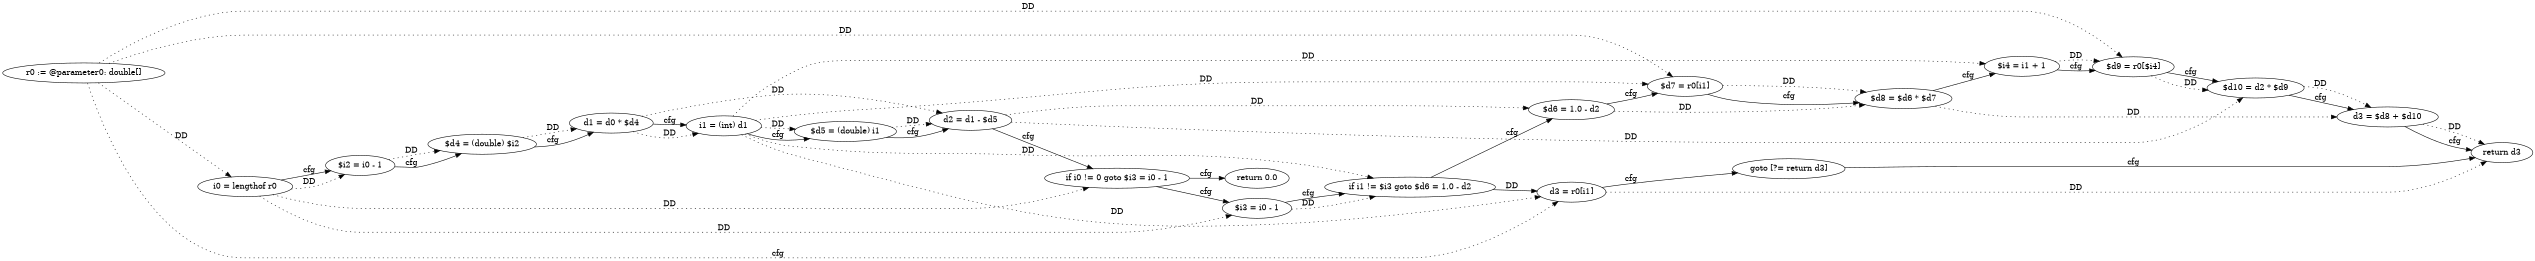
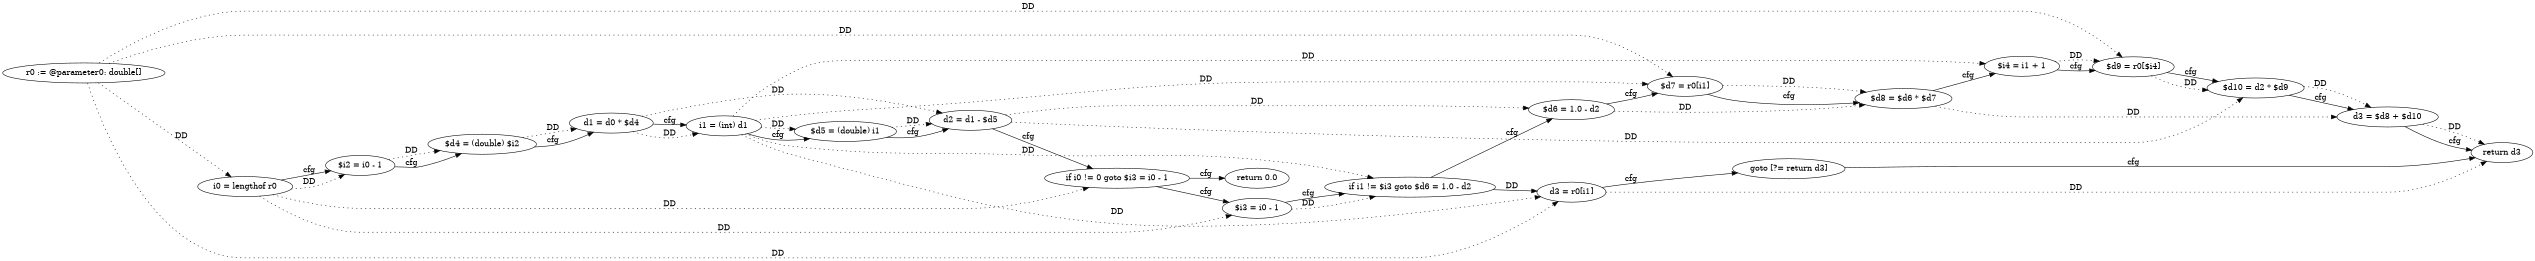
(778, 254) -> (778, 254)
